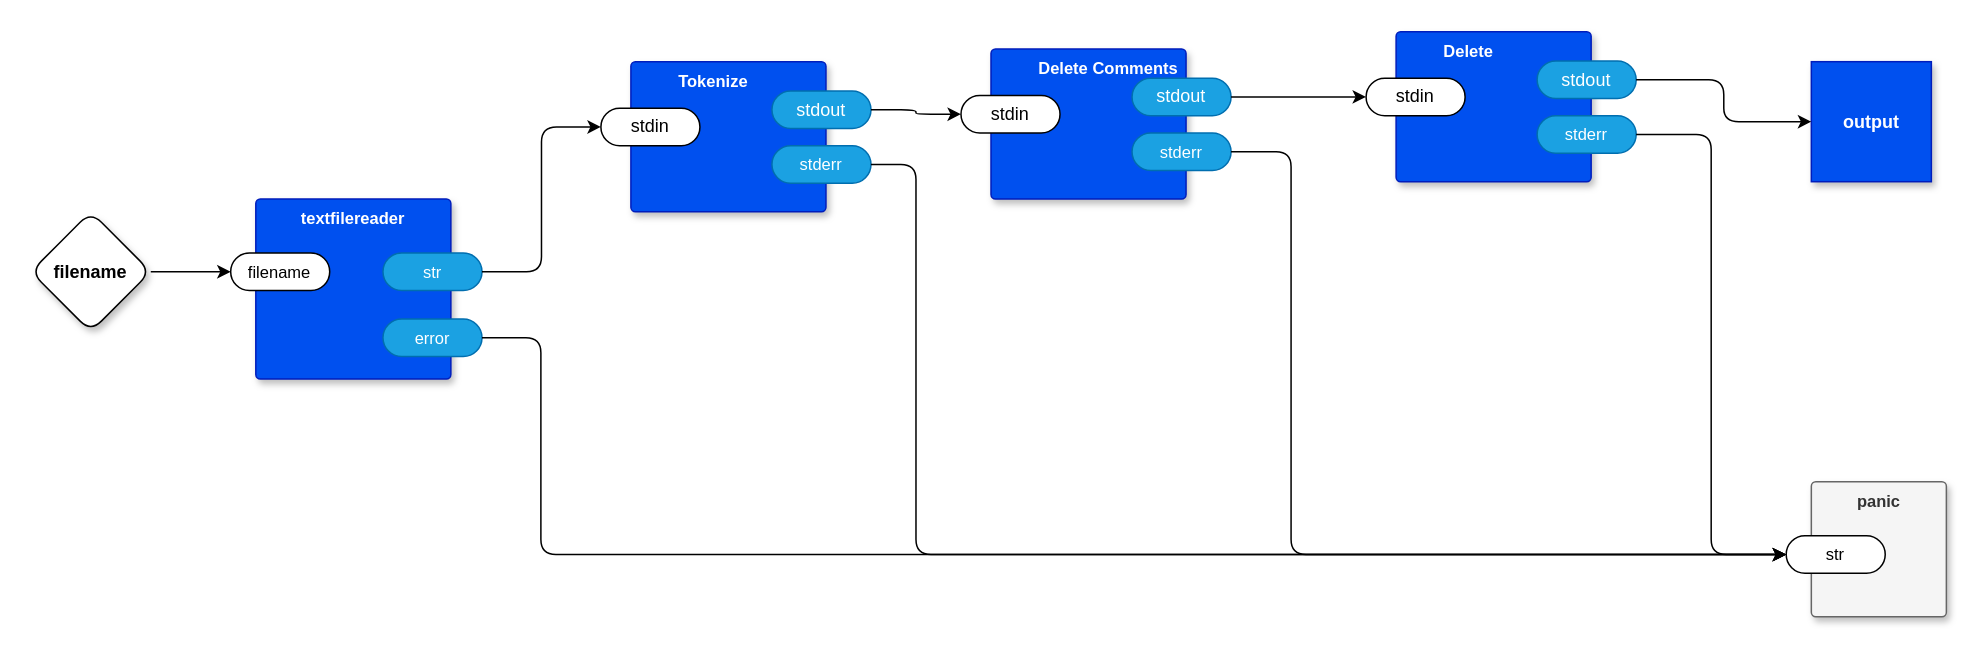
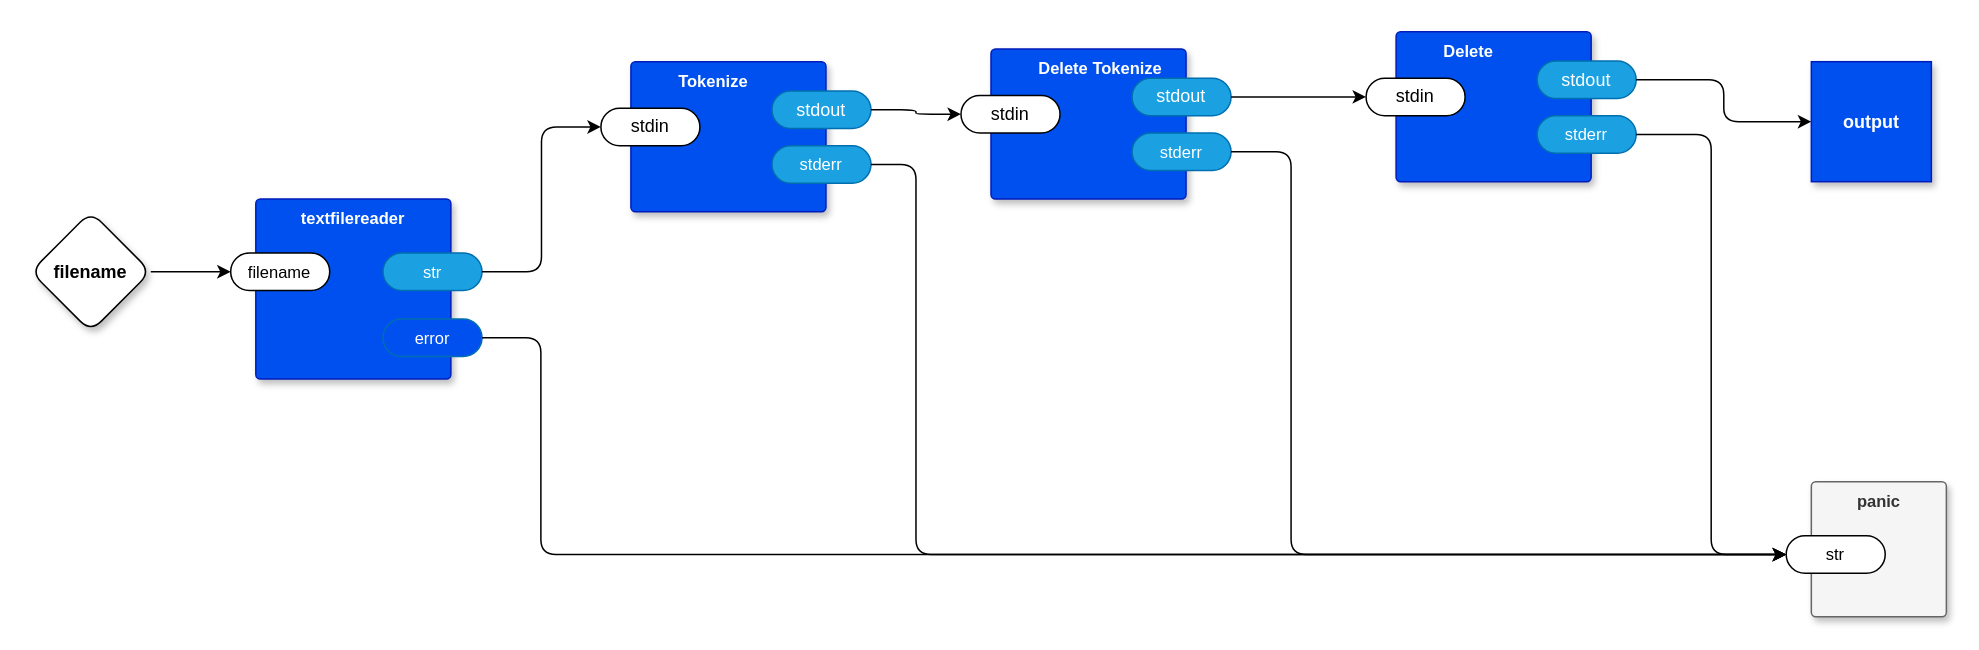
(1104, 69) -> (1102, 69)
(432, 338) -> (432, 338)
